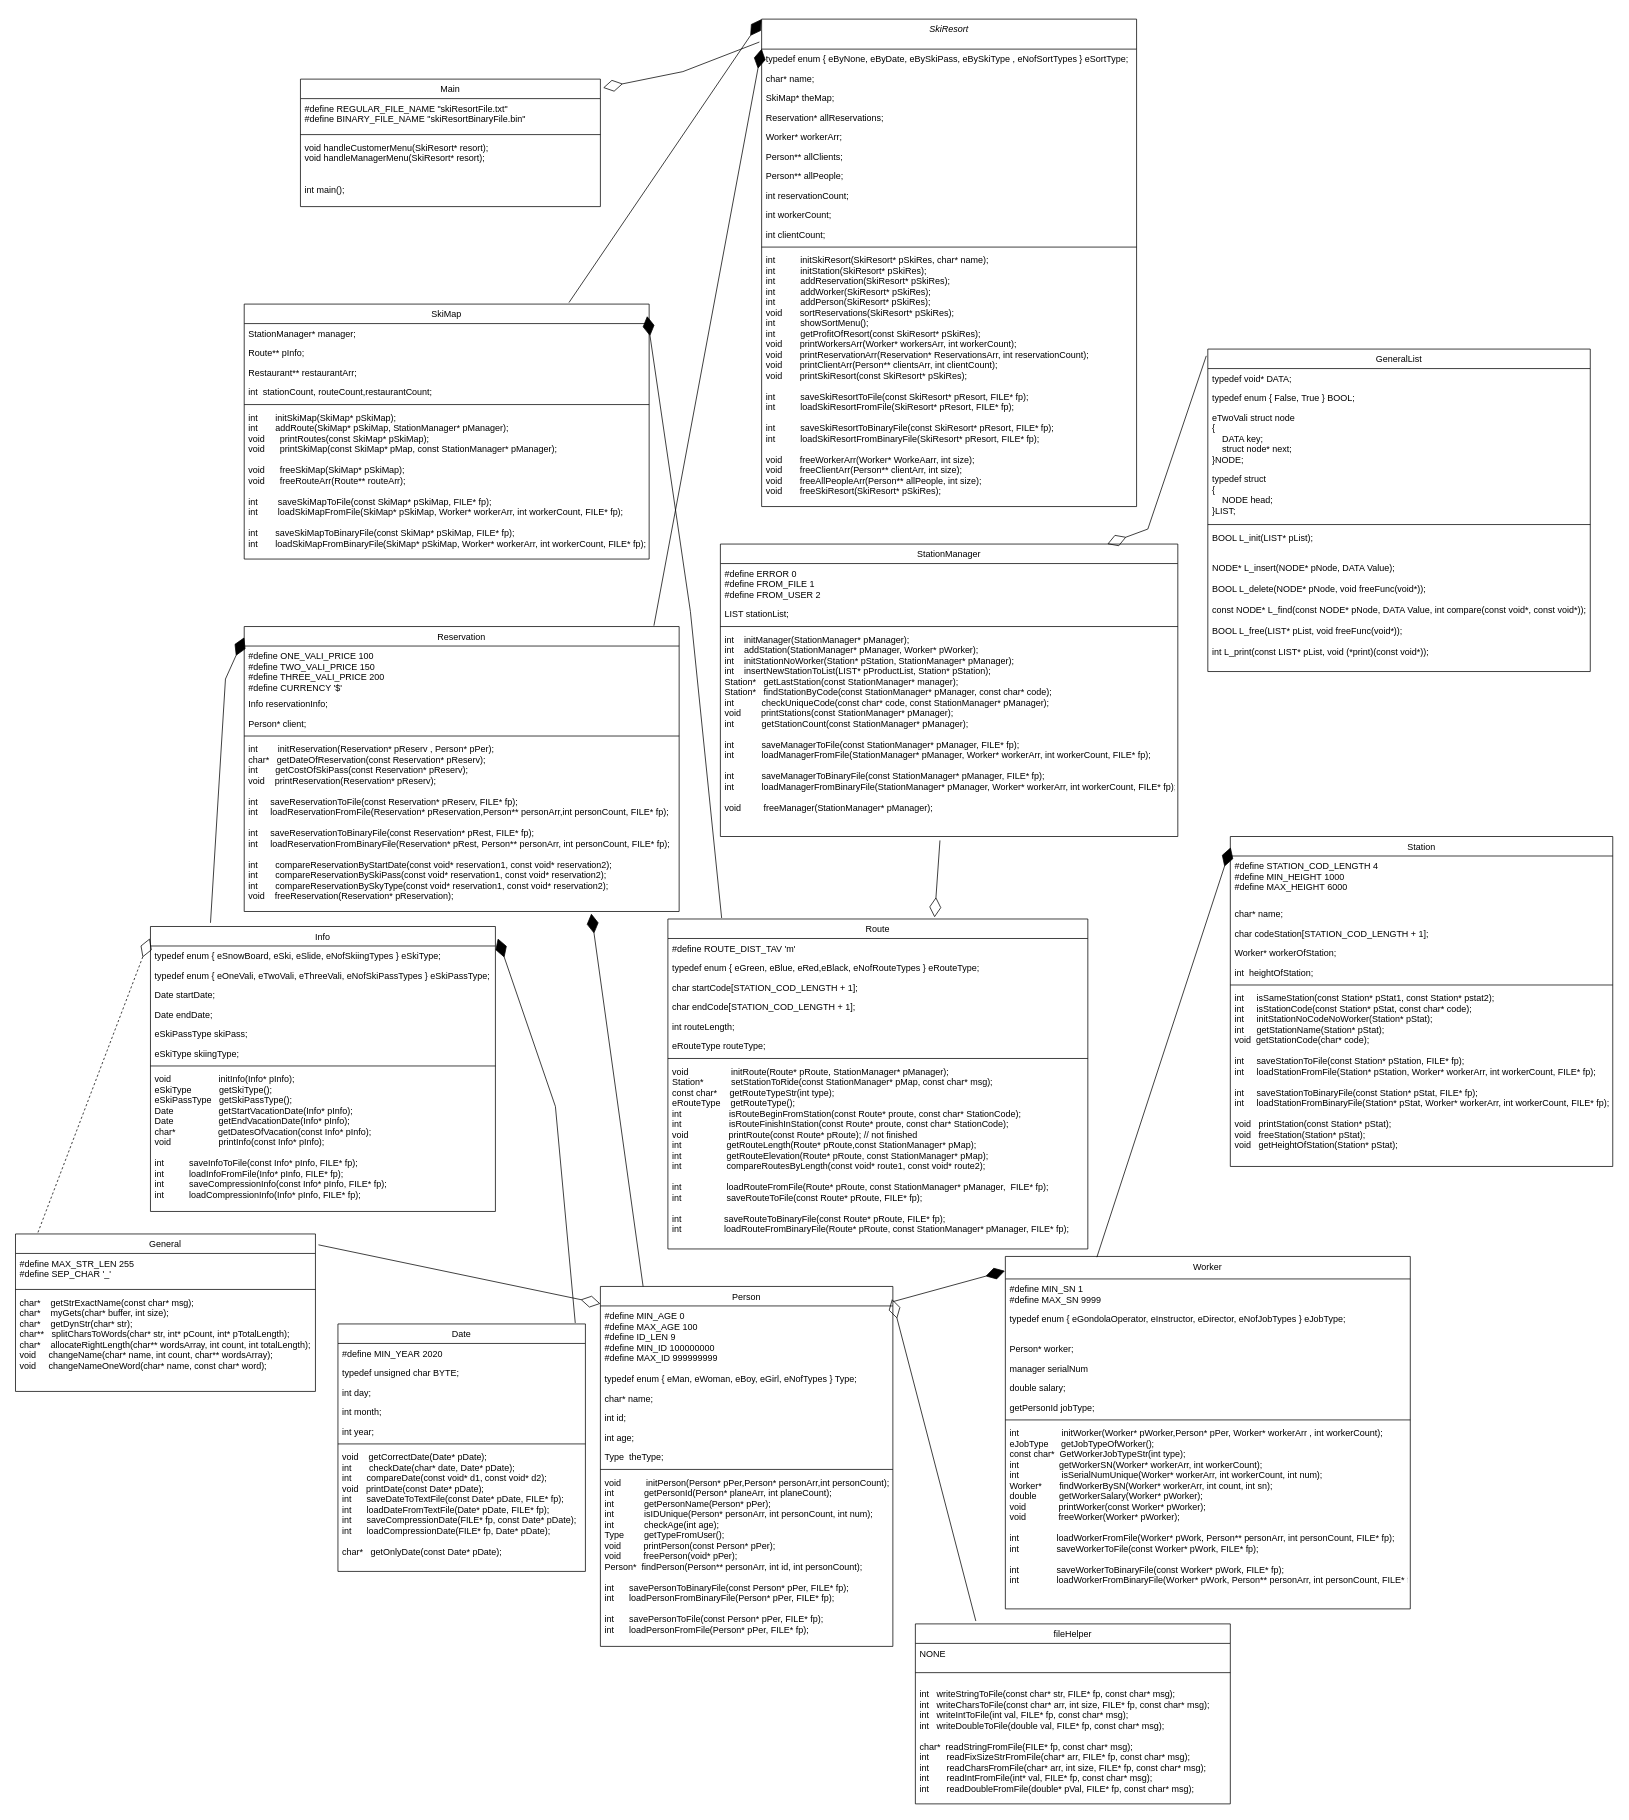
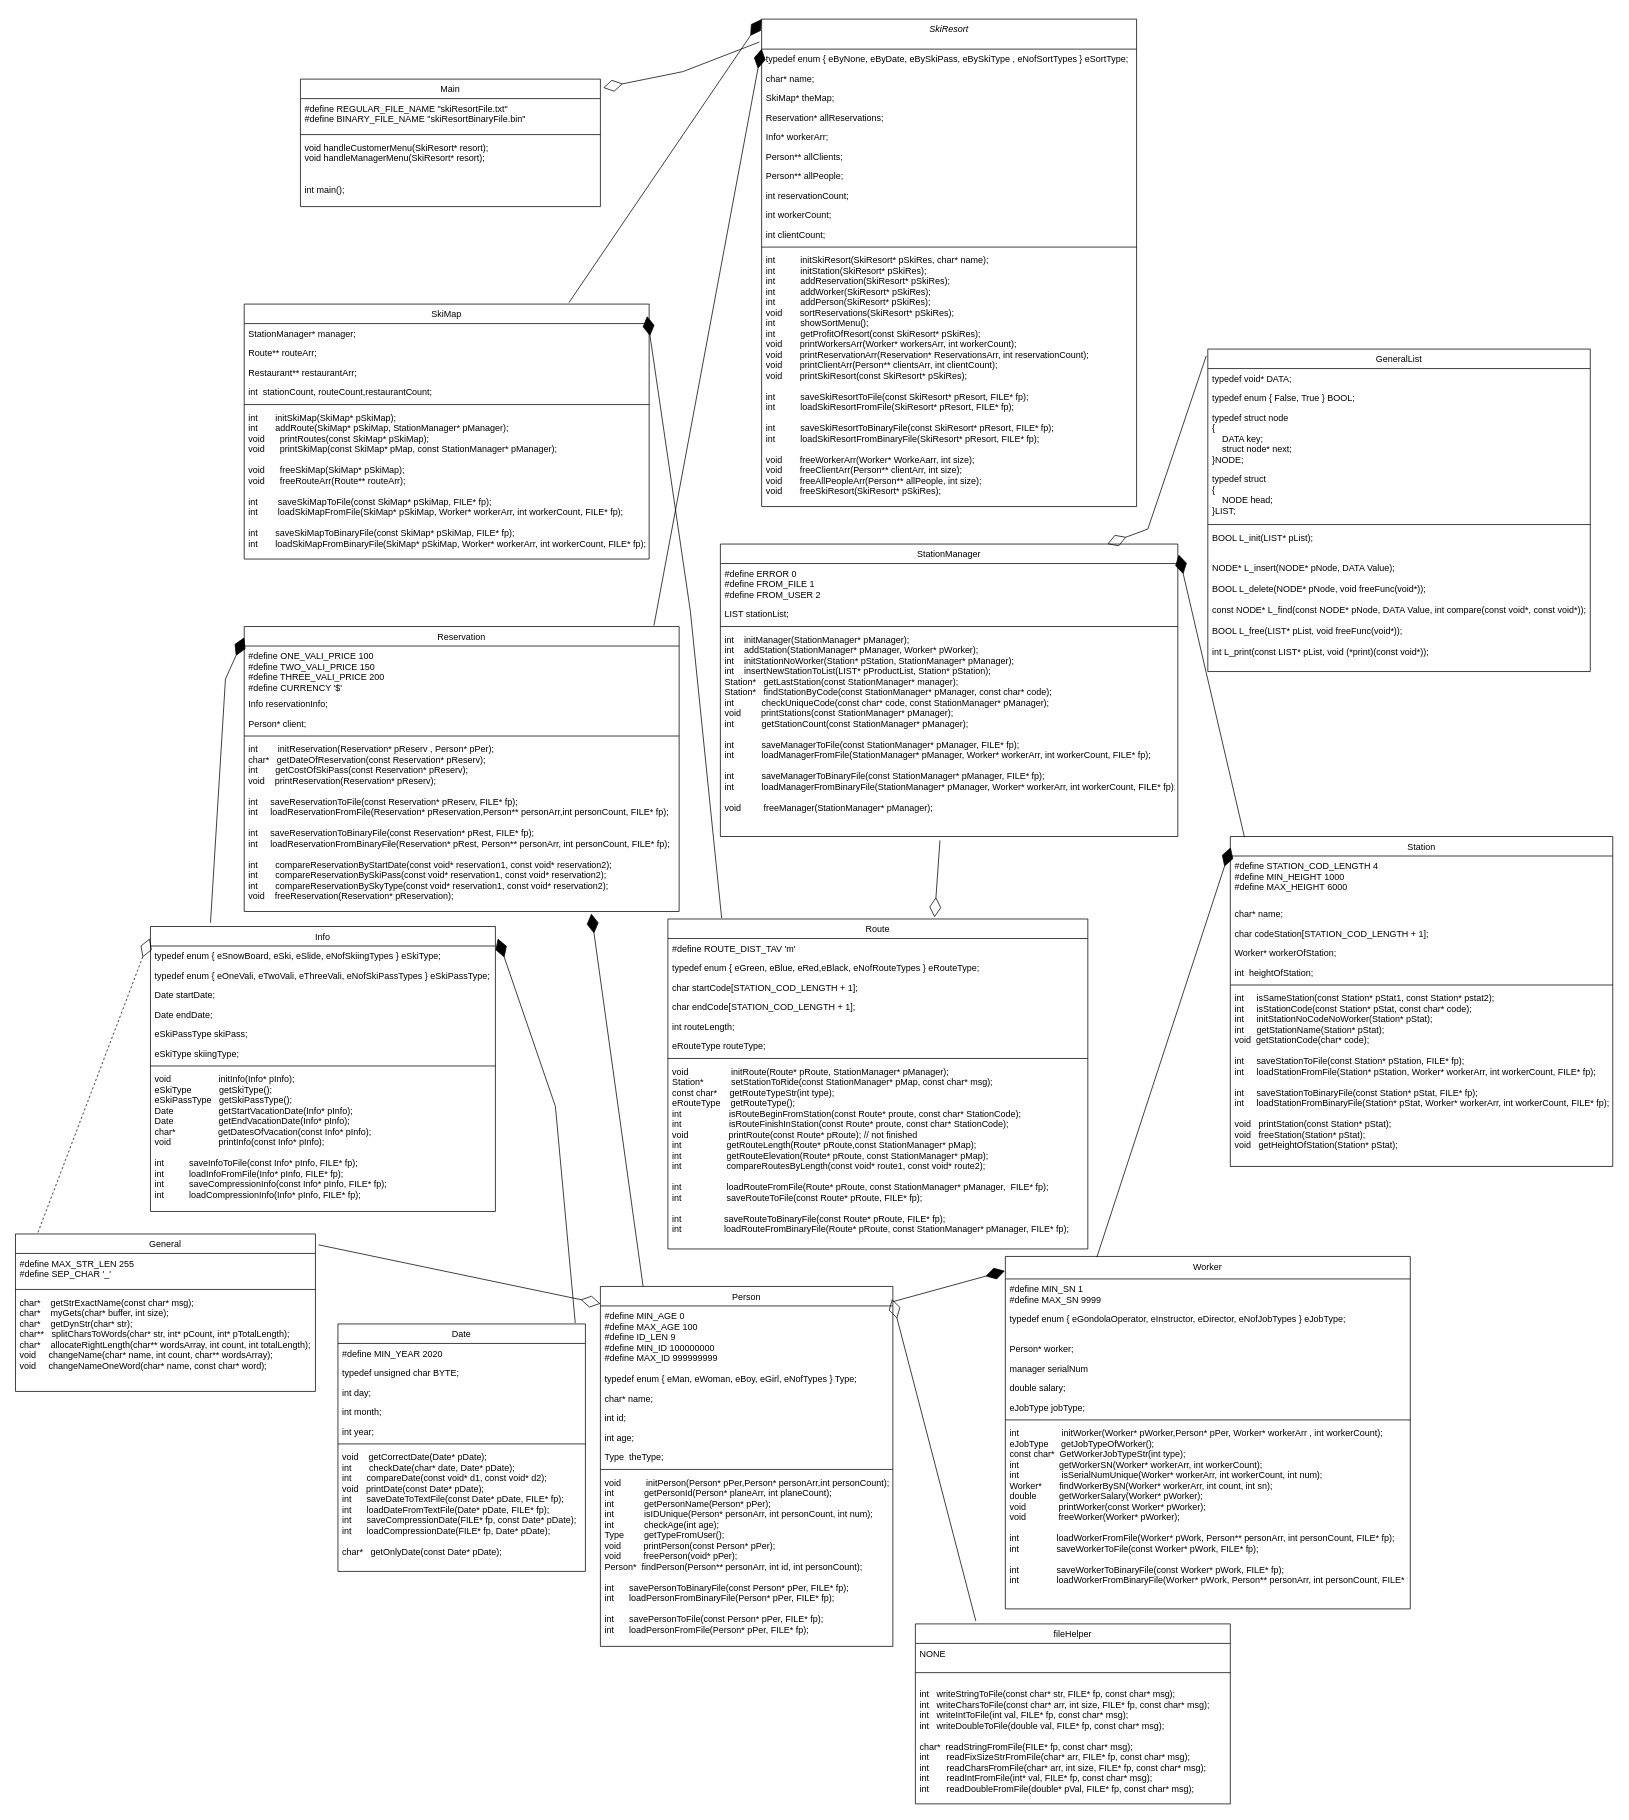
(809, 137) -> (804, 137)
(281, 353) -> (289, 353)
(1258, 418) -> (1258, 418)
none -> (1214, 705)
(1058, 1408) -> (1050, 1408)
